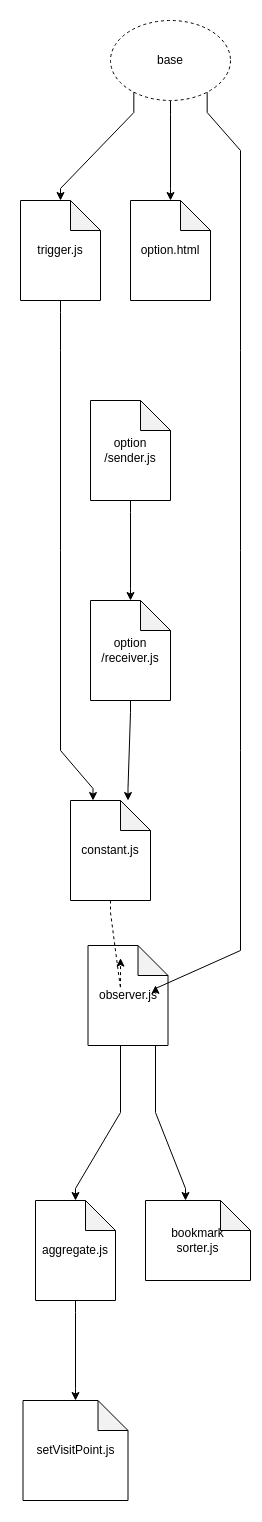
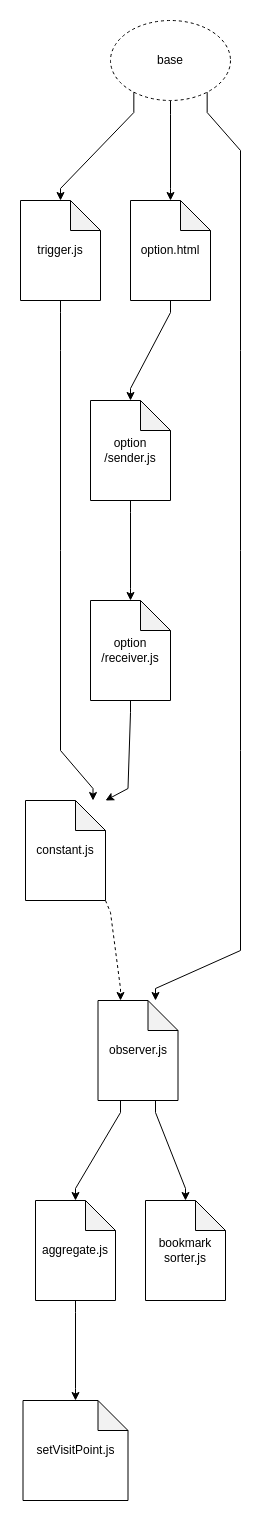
none -> (152, 347)
(111, 851) -> (66, 851)
(128, 996) -> (138, 1051)
(198, 1241) -> (186, 1251)
